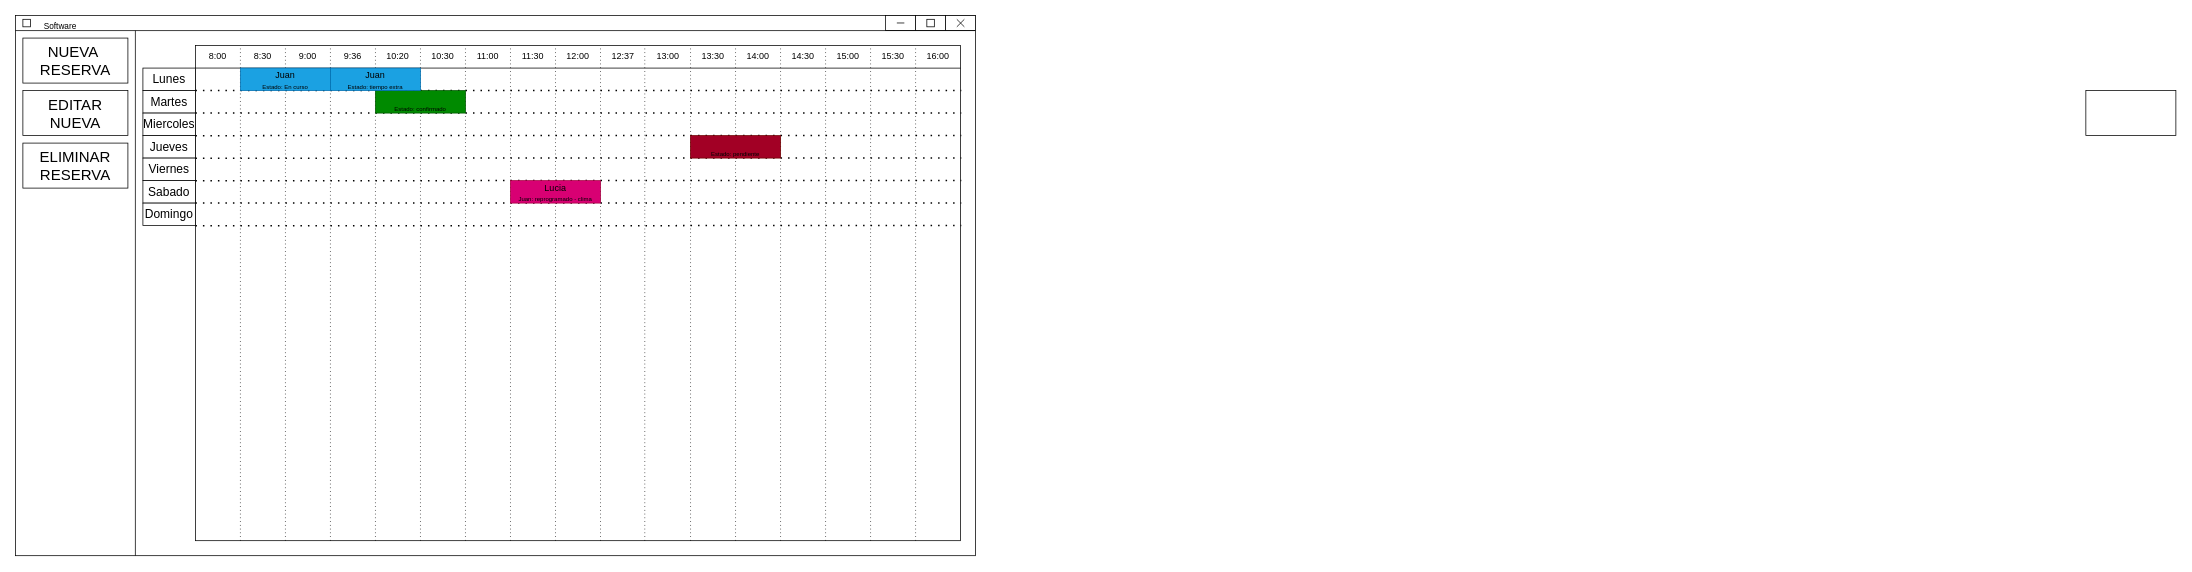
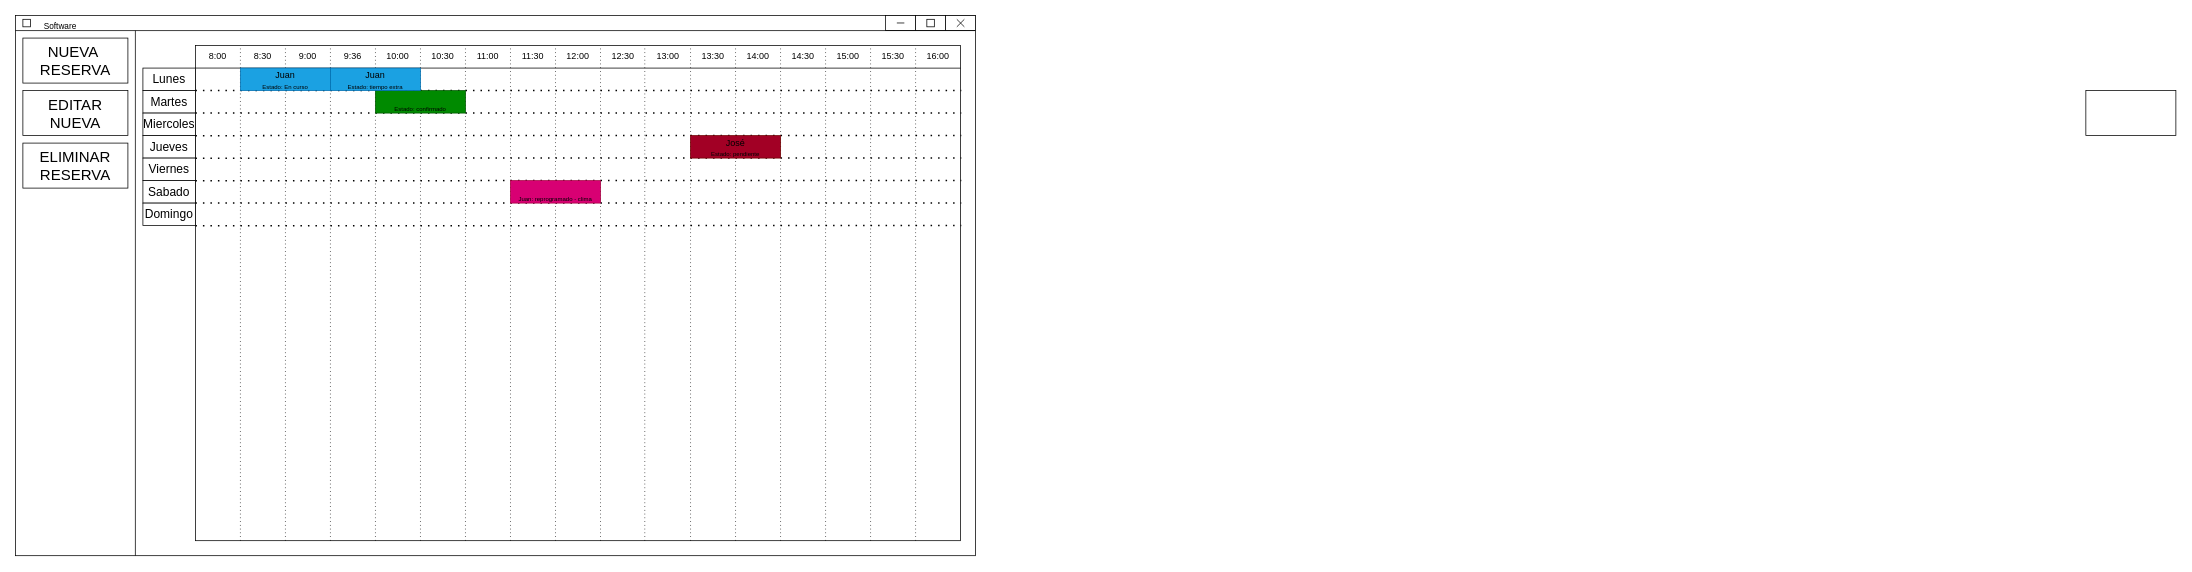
(398, 57) -> (398, 57)
(623, 57) -> (623, 57)
none -> (735, 143)
(555, 188) -> none
